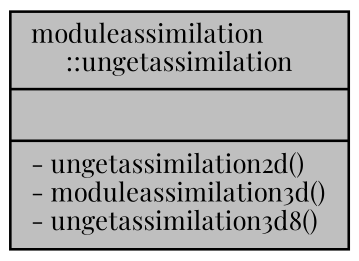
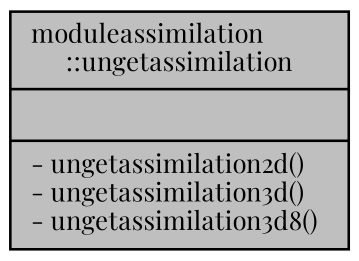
(180, 194) -> (168, 194)
